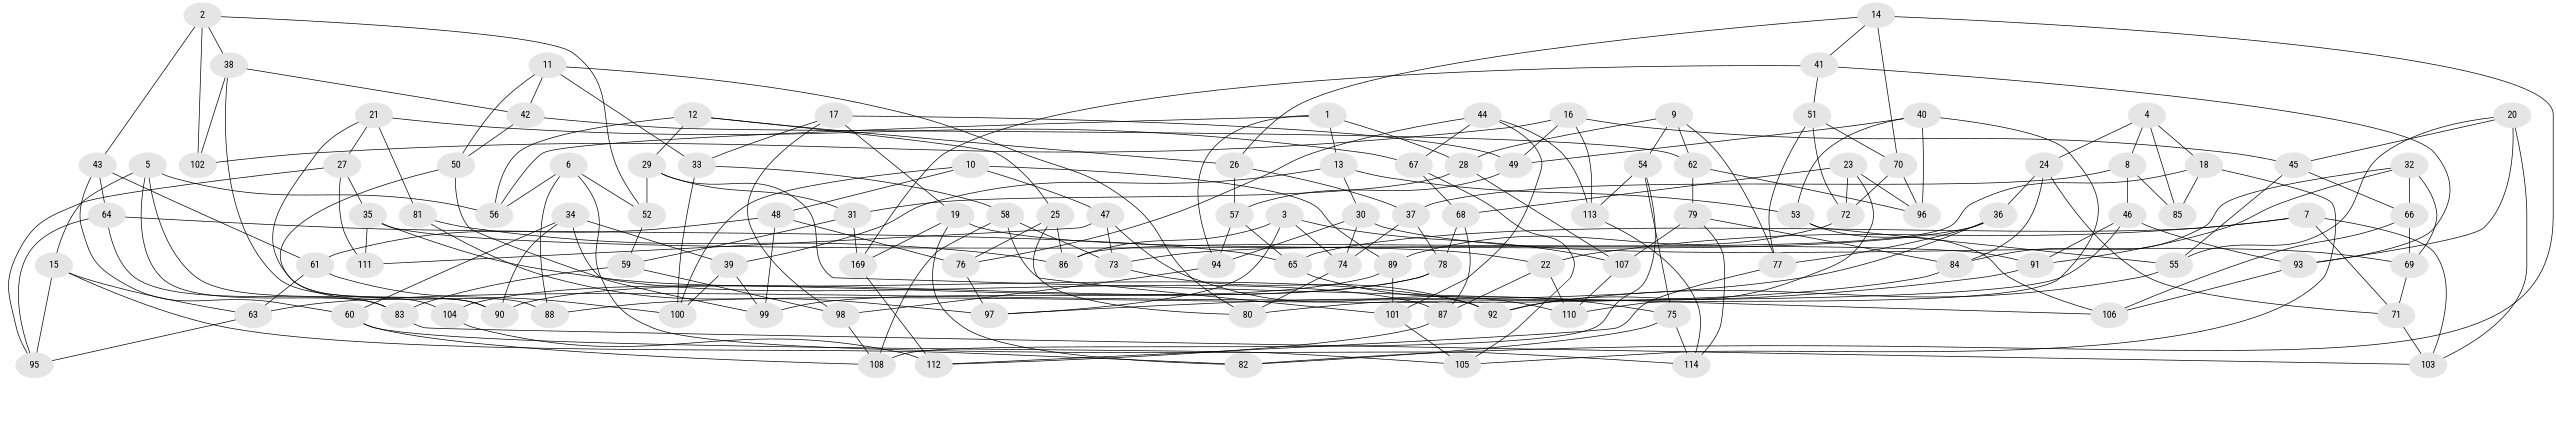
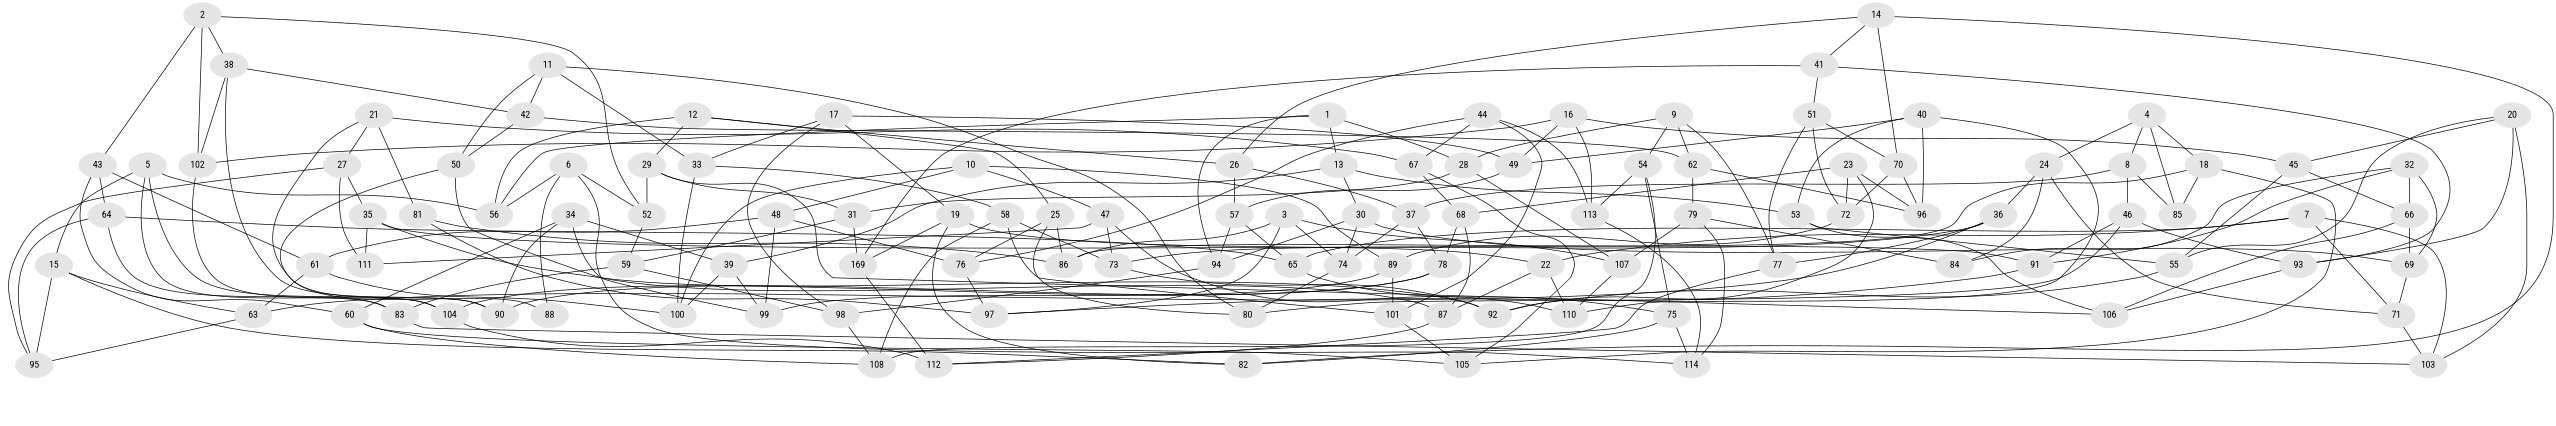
none -> (223, 283)
(1254, 301) -> none
